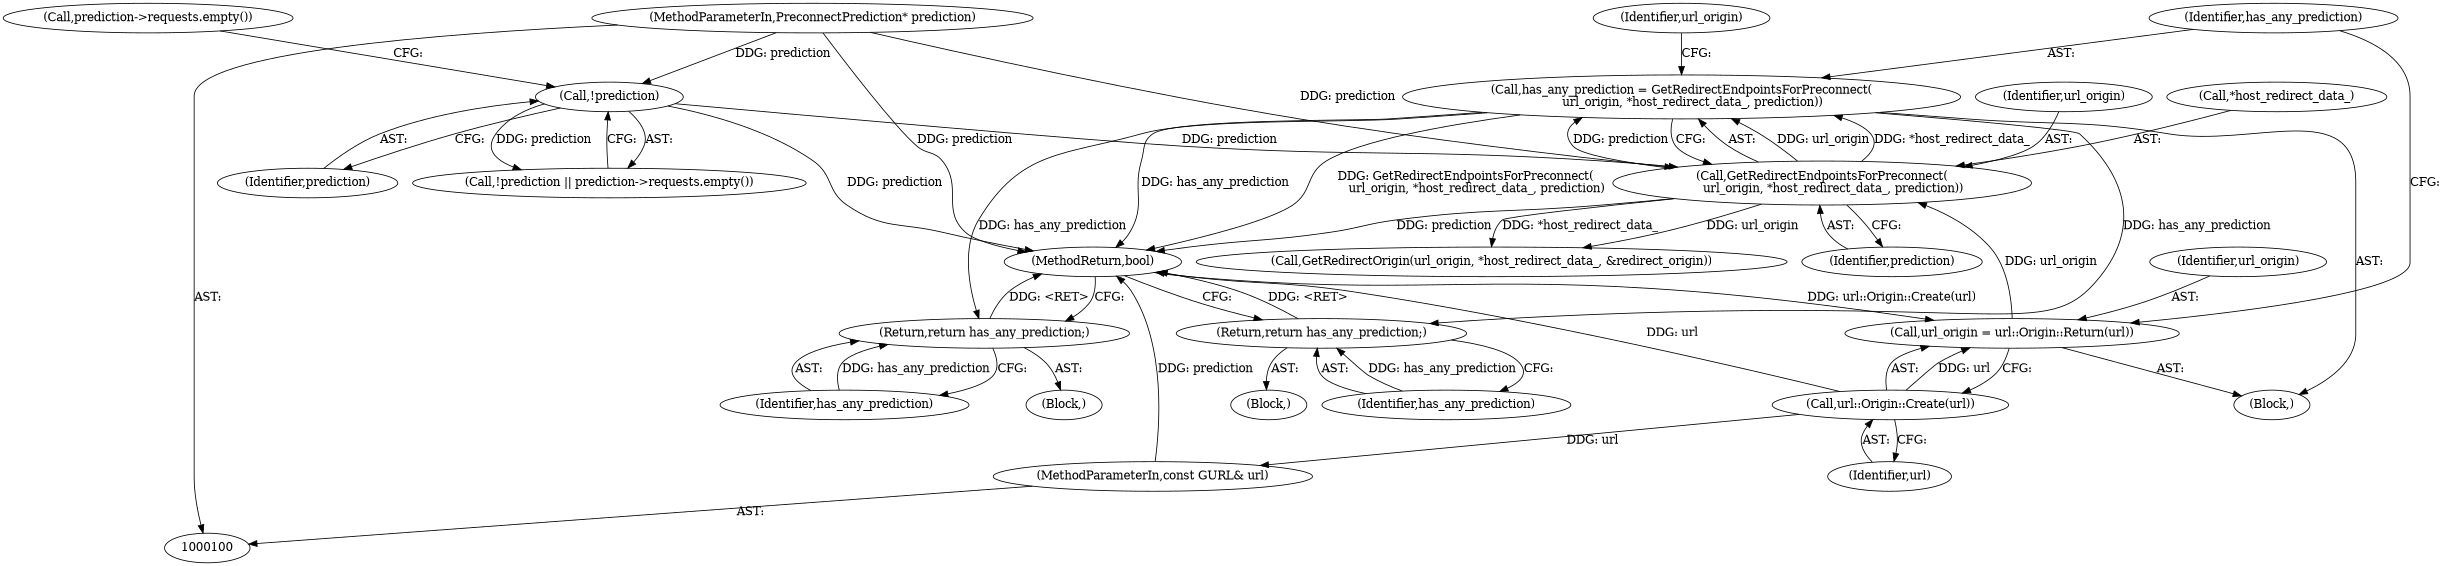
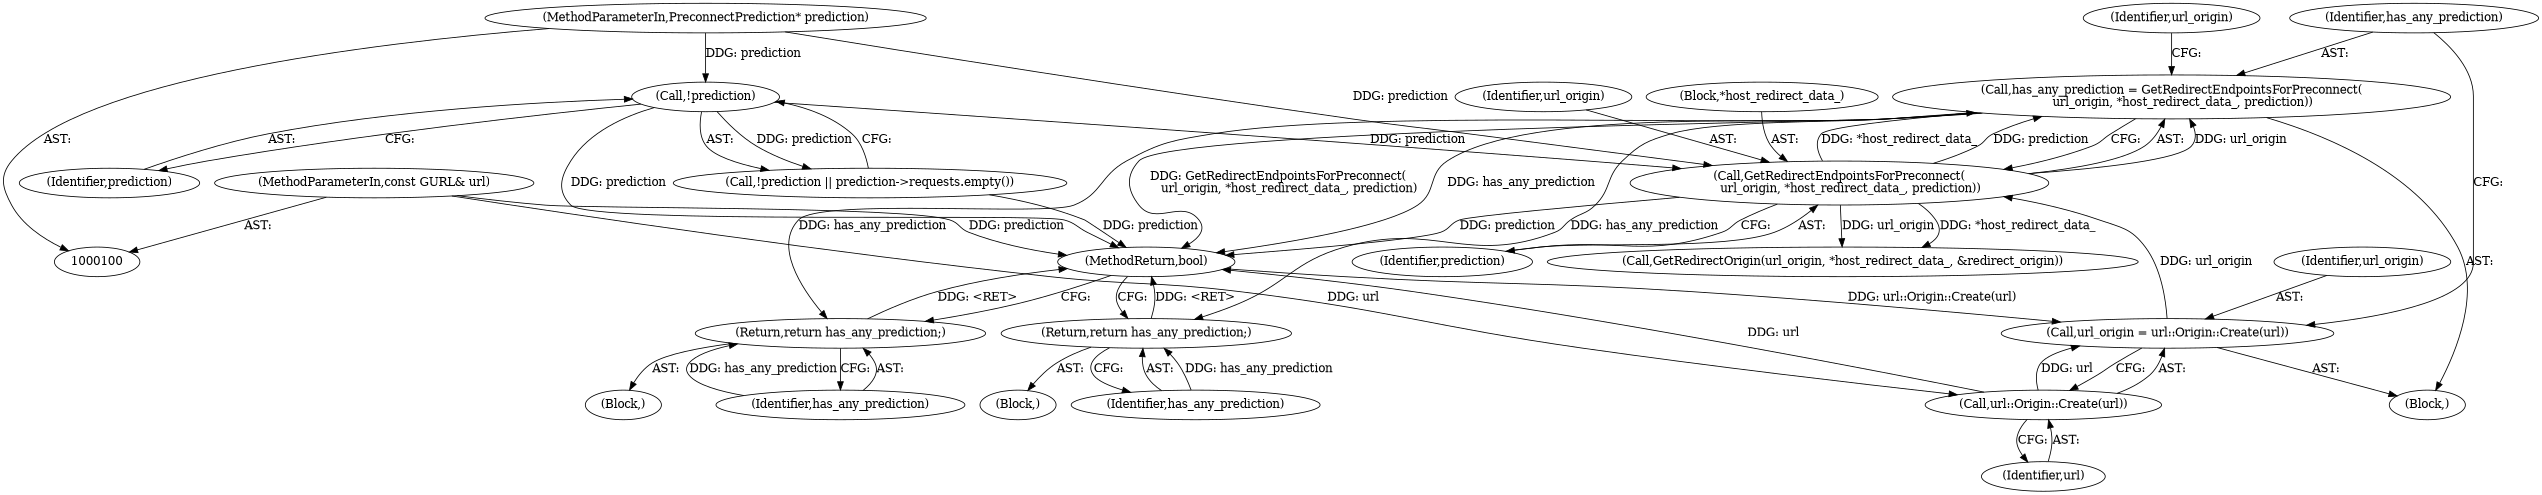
(148, 18) -> none
(2277, 97) -> (1762, 97)
(924, 150) -> (1064, 213)
(2012, 333) -> (2168, 333)
(1534, 440) -> (1201, 288)
